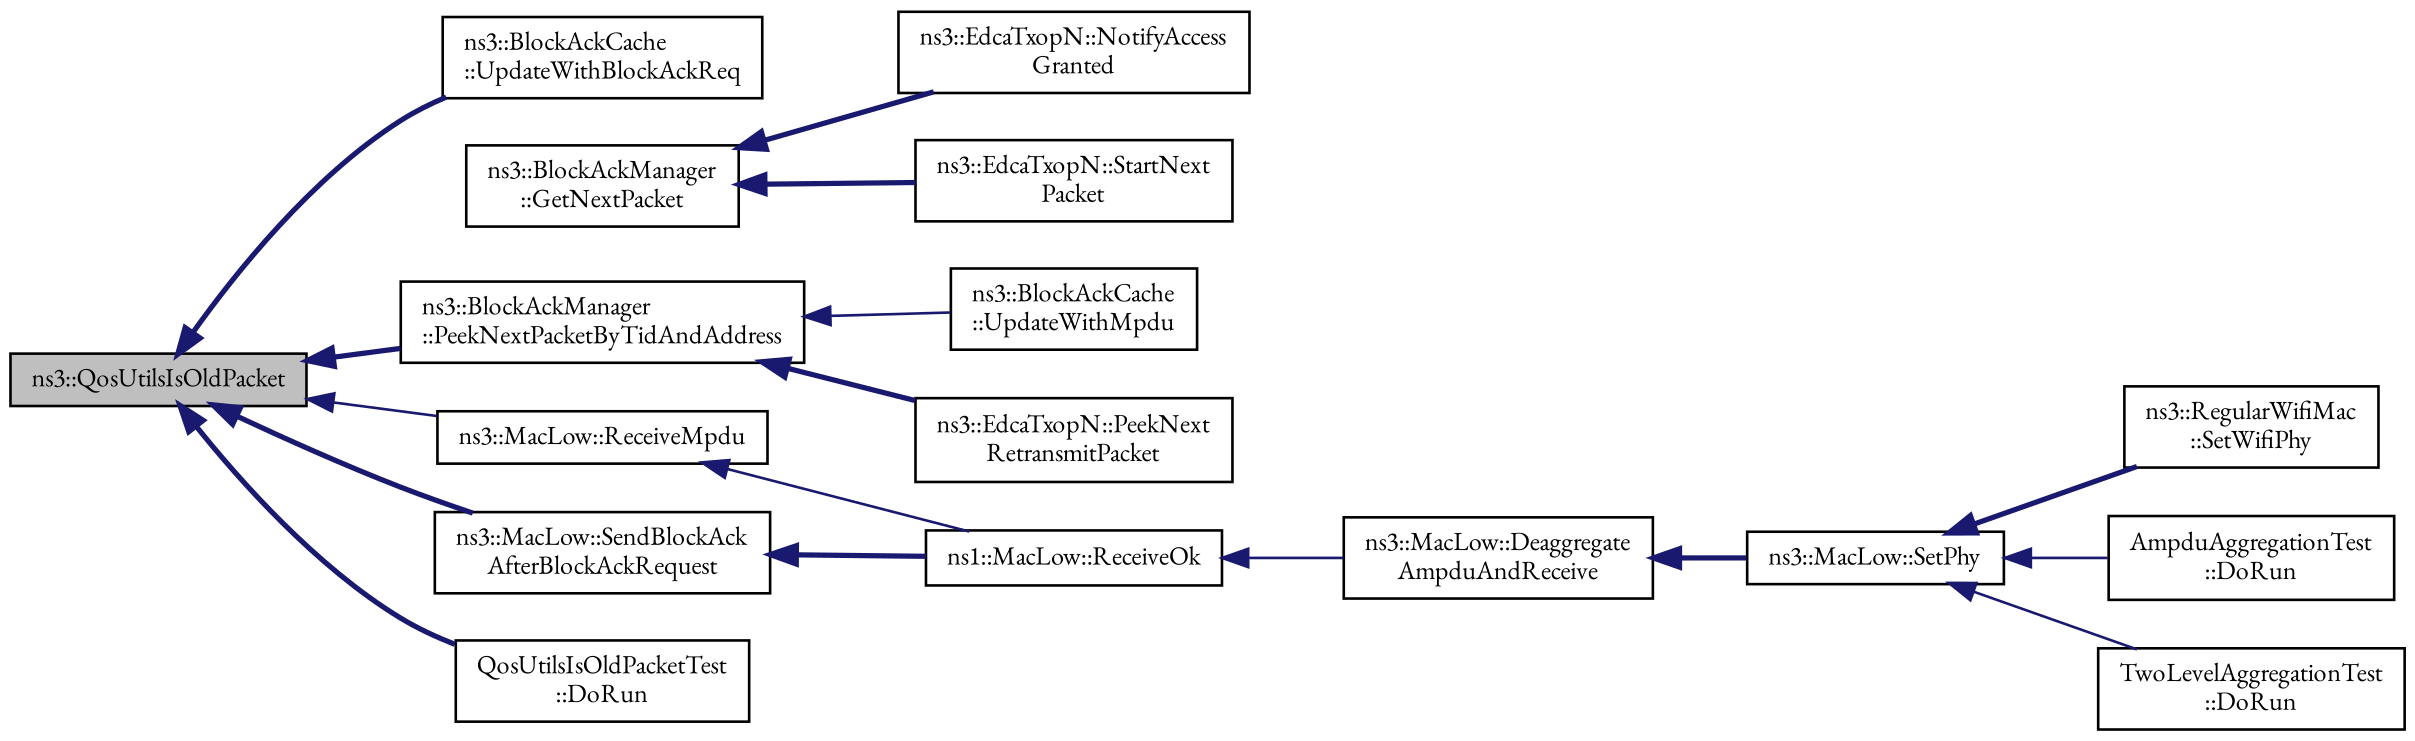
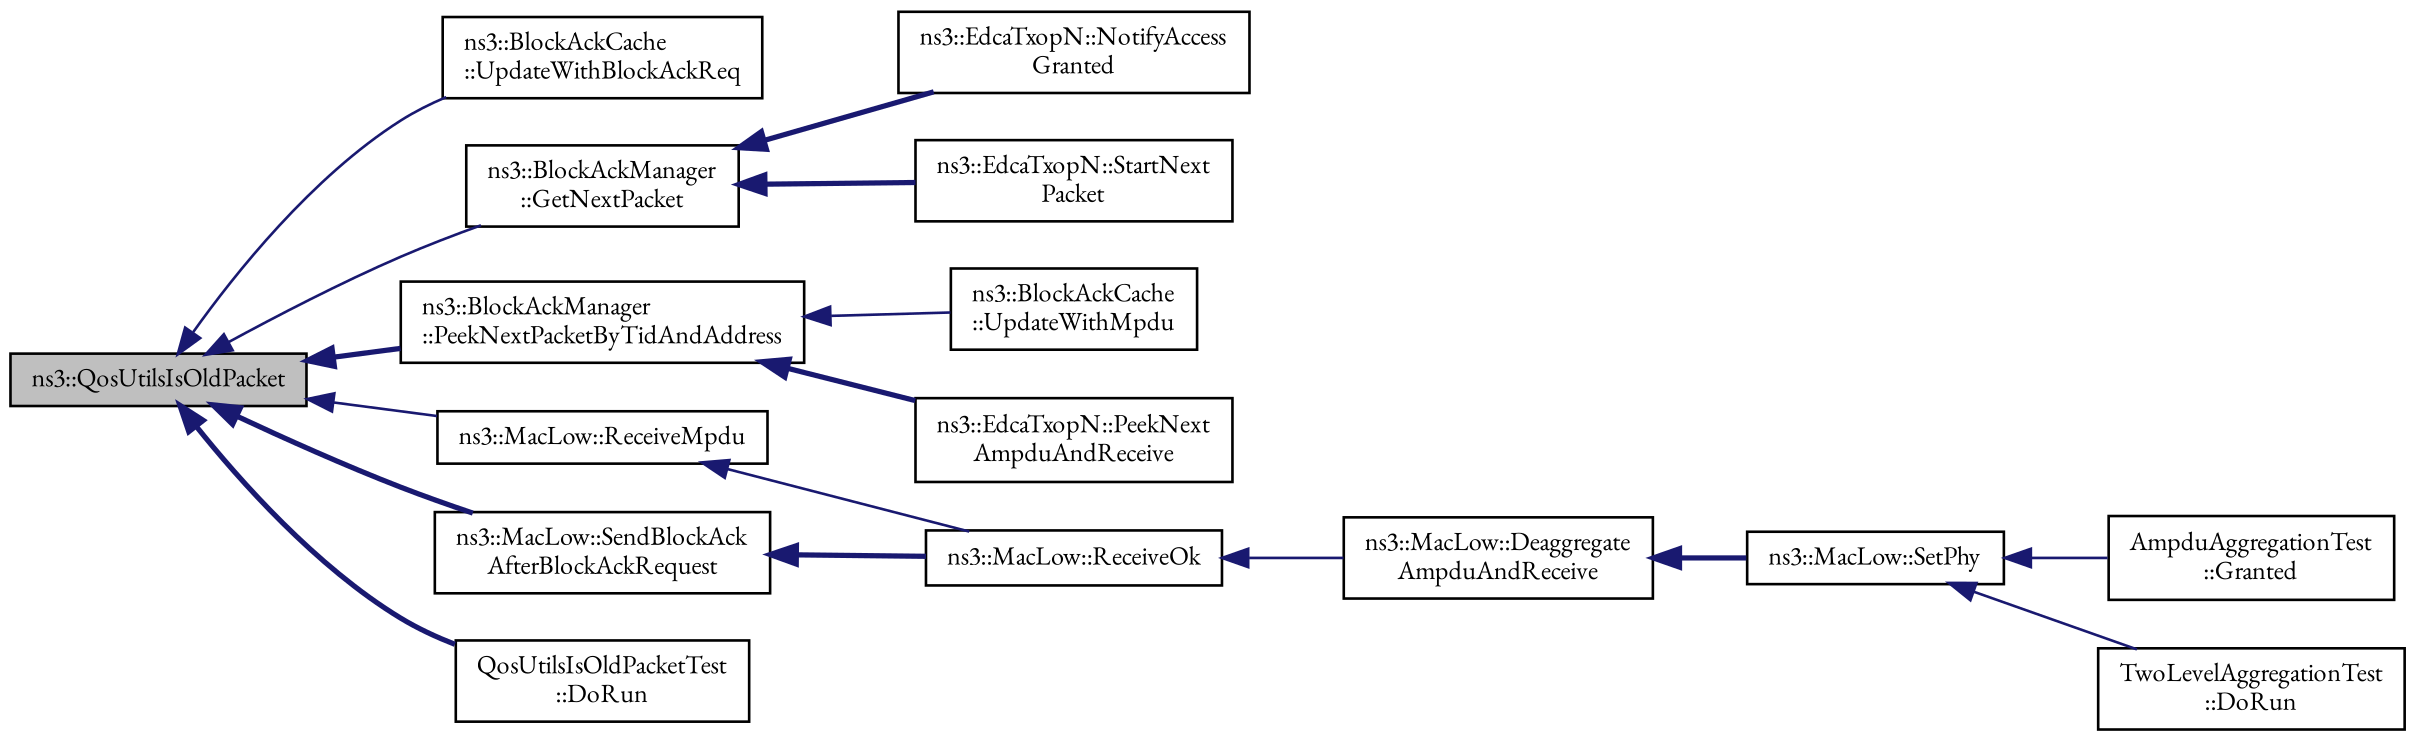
(305, 199) -> (305, 199)
none -> (352, 279)
(2251, 427) -> none
(1074, 440) -> (1074, 440)
(1074, 558) -> (1074, 558)
(2251, 558) -> (2251, 558)
